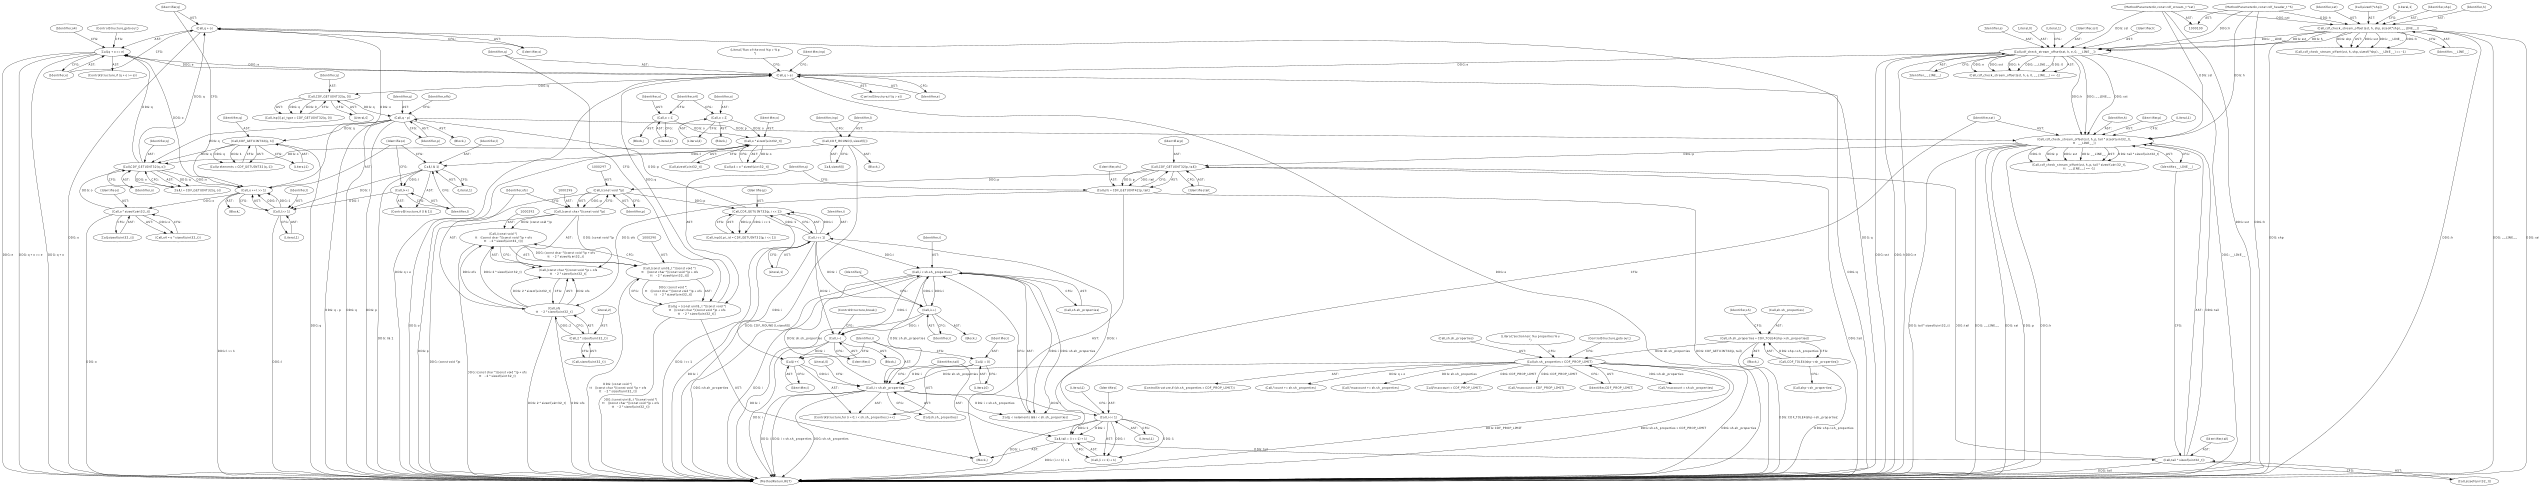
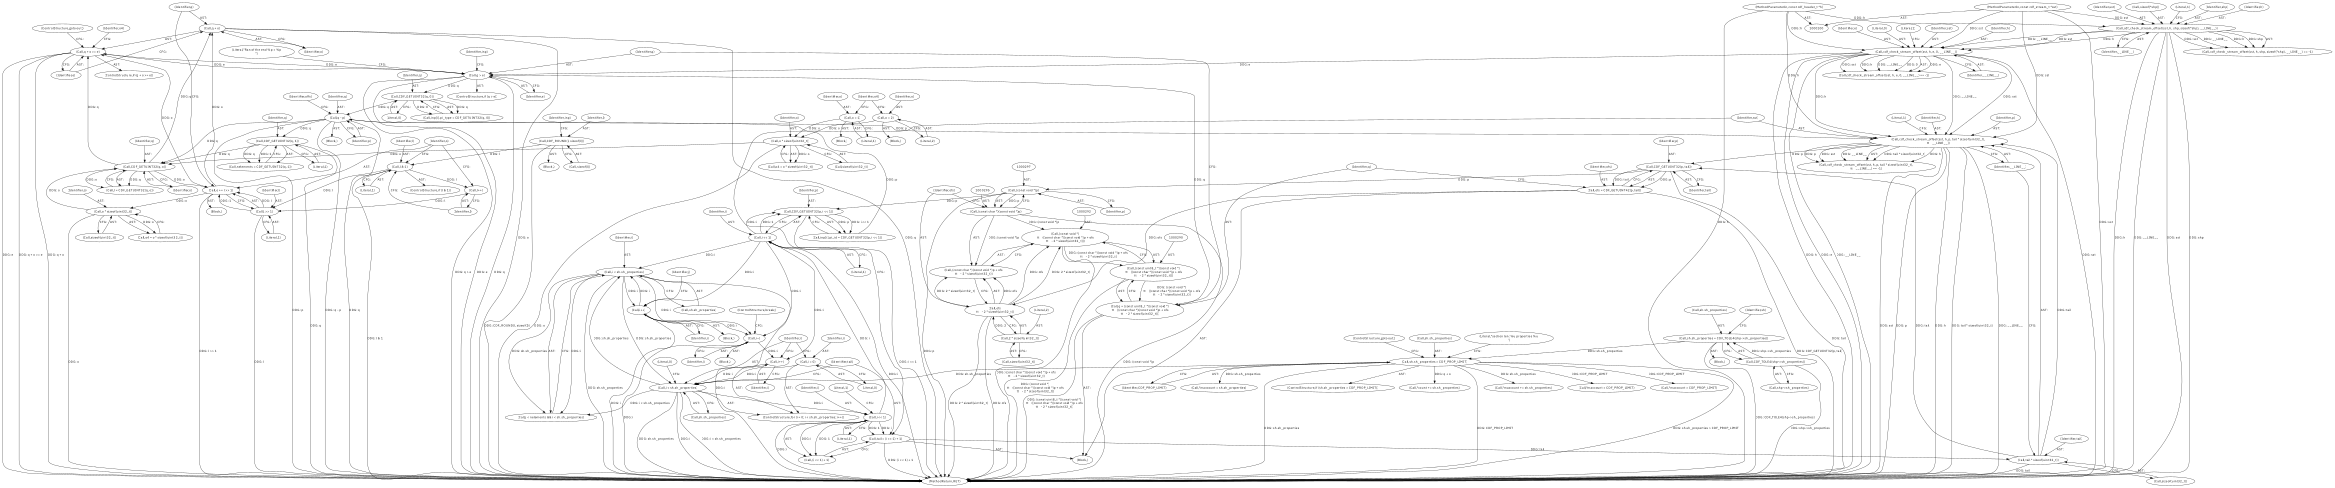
(591, 143) -> (788, 126)
(397, 200) -> none
none -> (1775, 377)
